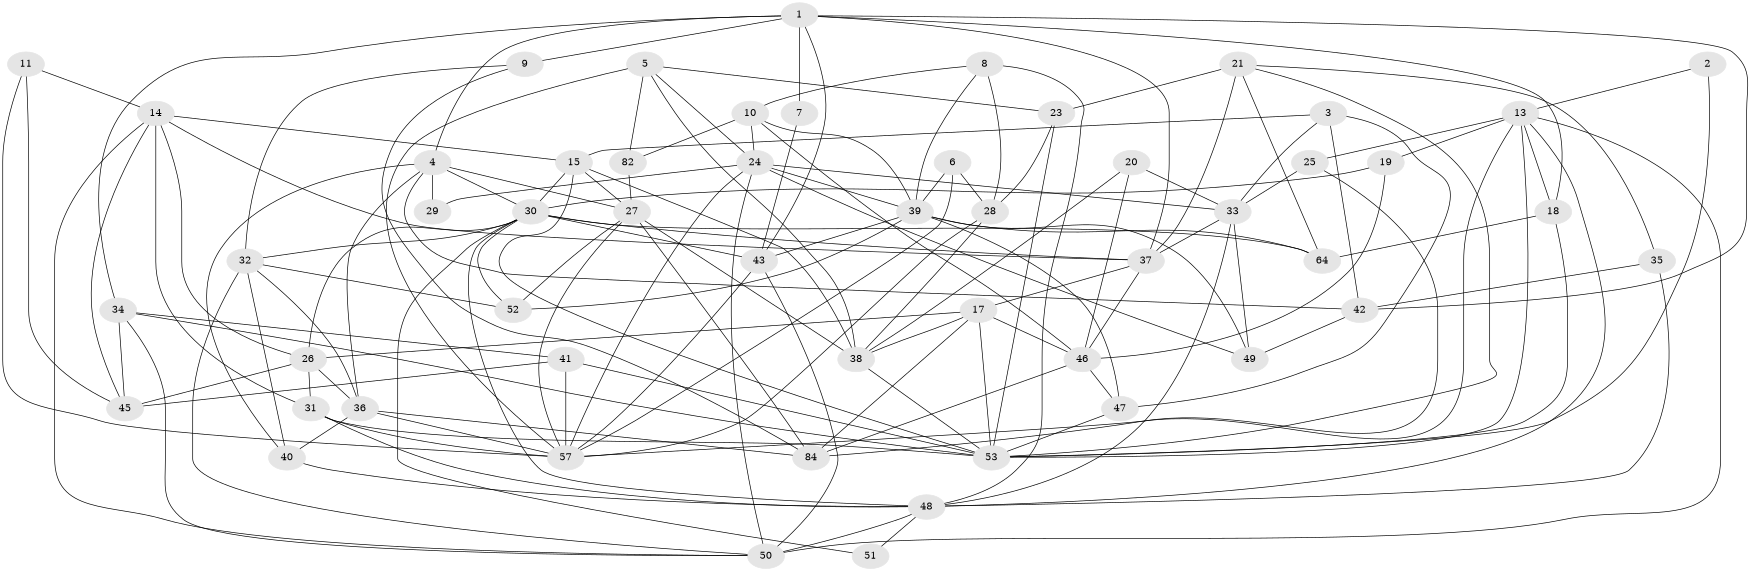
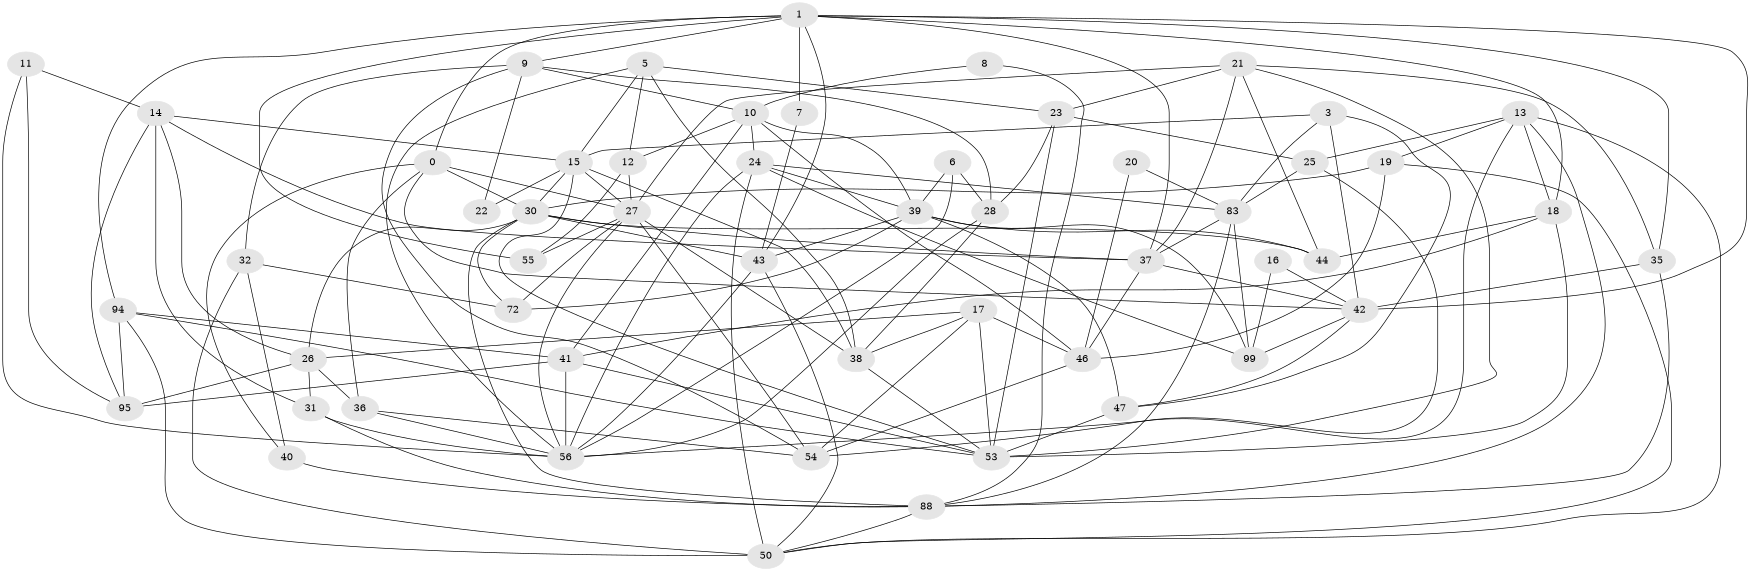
none -> (1320, 34)
(1708, 64) -> none
none -> (906, 84)
none -> (647, 91)
(700, 113) -> (610, 113)
(940, 127) -> none
(1000, 138) -> (766, 90)
none -> (1183, 138)
(433, 163) -> (433, 163)
(628, 163) -> (628, 163)
(433, 212) -> none
none -> (482, 212)
(1233, 212) -> (1233, 212)
(397, 242) -> none
none -> (650, 248)
none -> (528, 261)
none -> (1273, 261)
(1322, 261) -> (1322, 261)
(984, 272) -> none
(1069, 284) -> (1235, 282)
none -> (1087, 290)
(118, 310) -> (118, 310)
(513, 310) -> (513, 310)
(316, 326) -> none
(1250, 359) -> (1250, 359)
(1101, 384) -> (1251, 381)
(125, 409) -> (125, 409)
(1501, 418) -> none
(324, 433) -> none
(616, 441) -> none
(566, 458) -> (566, 458)
(811, 458) -> (811, 458)
(927, 507) -> (927, 507)
(176, 522) -> (1465, 520)
(871, 556) -> none
